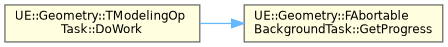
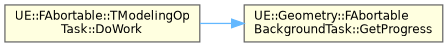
(102, 23) -> (102, 23)
